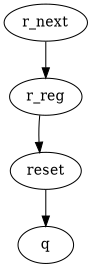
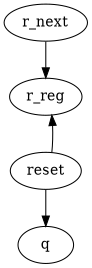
(39, 129) -> (53, 139)
